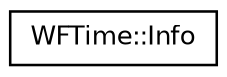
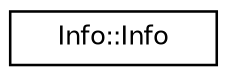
(113, 38) -> (113, 38)
